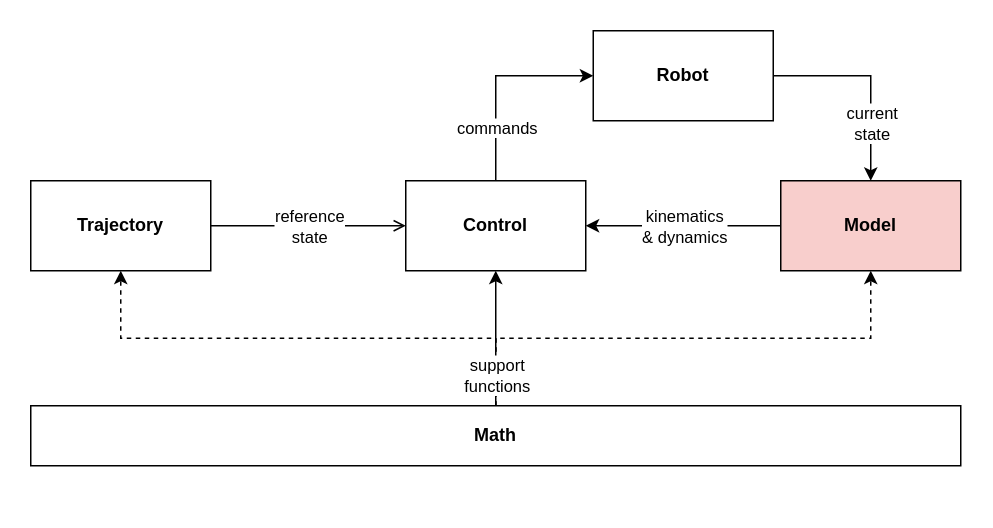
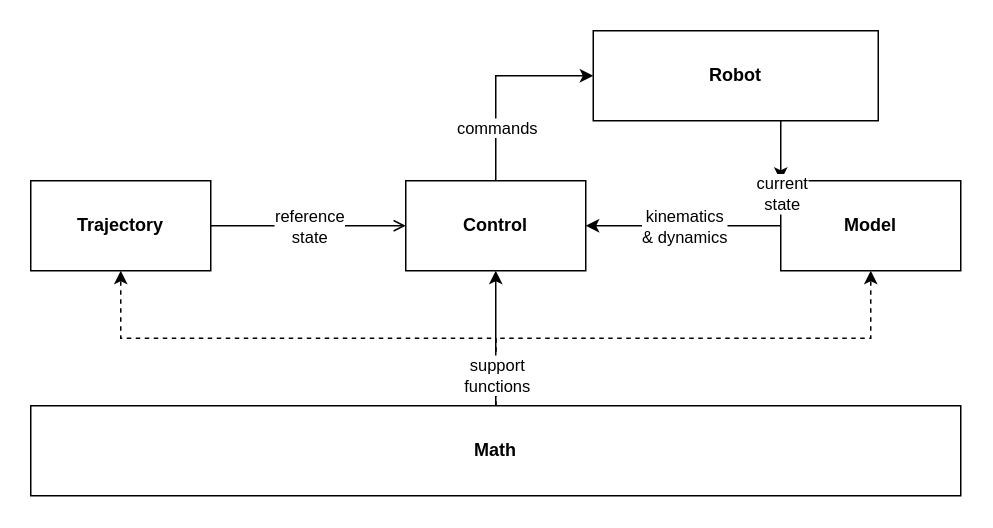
(683, 76) -> (736, 76)
(871, 226) -> (871, 226)
(496, 436) -> (496, 451)
